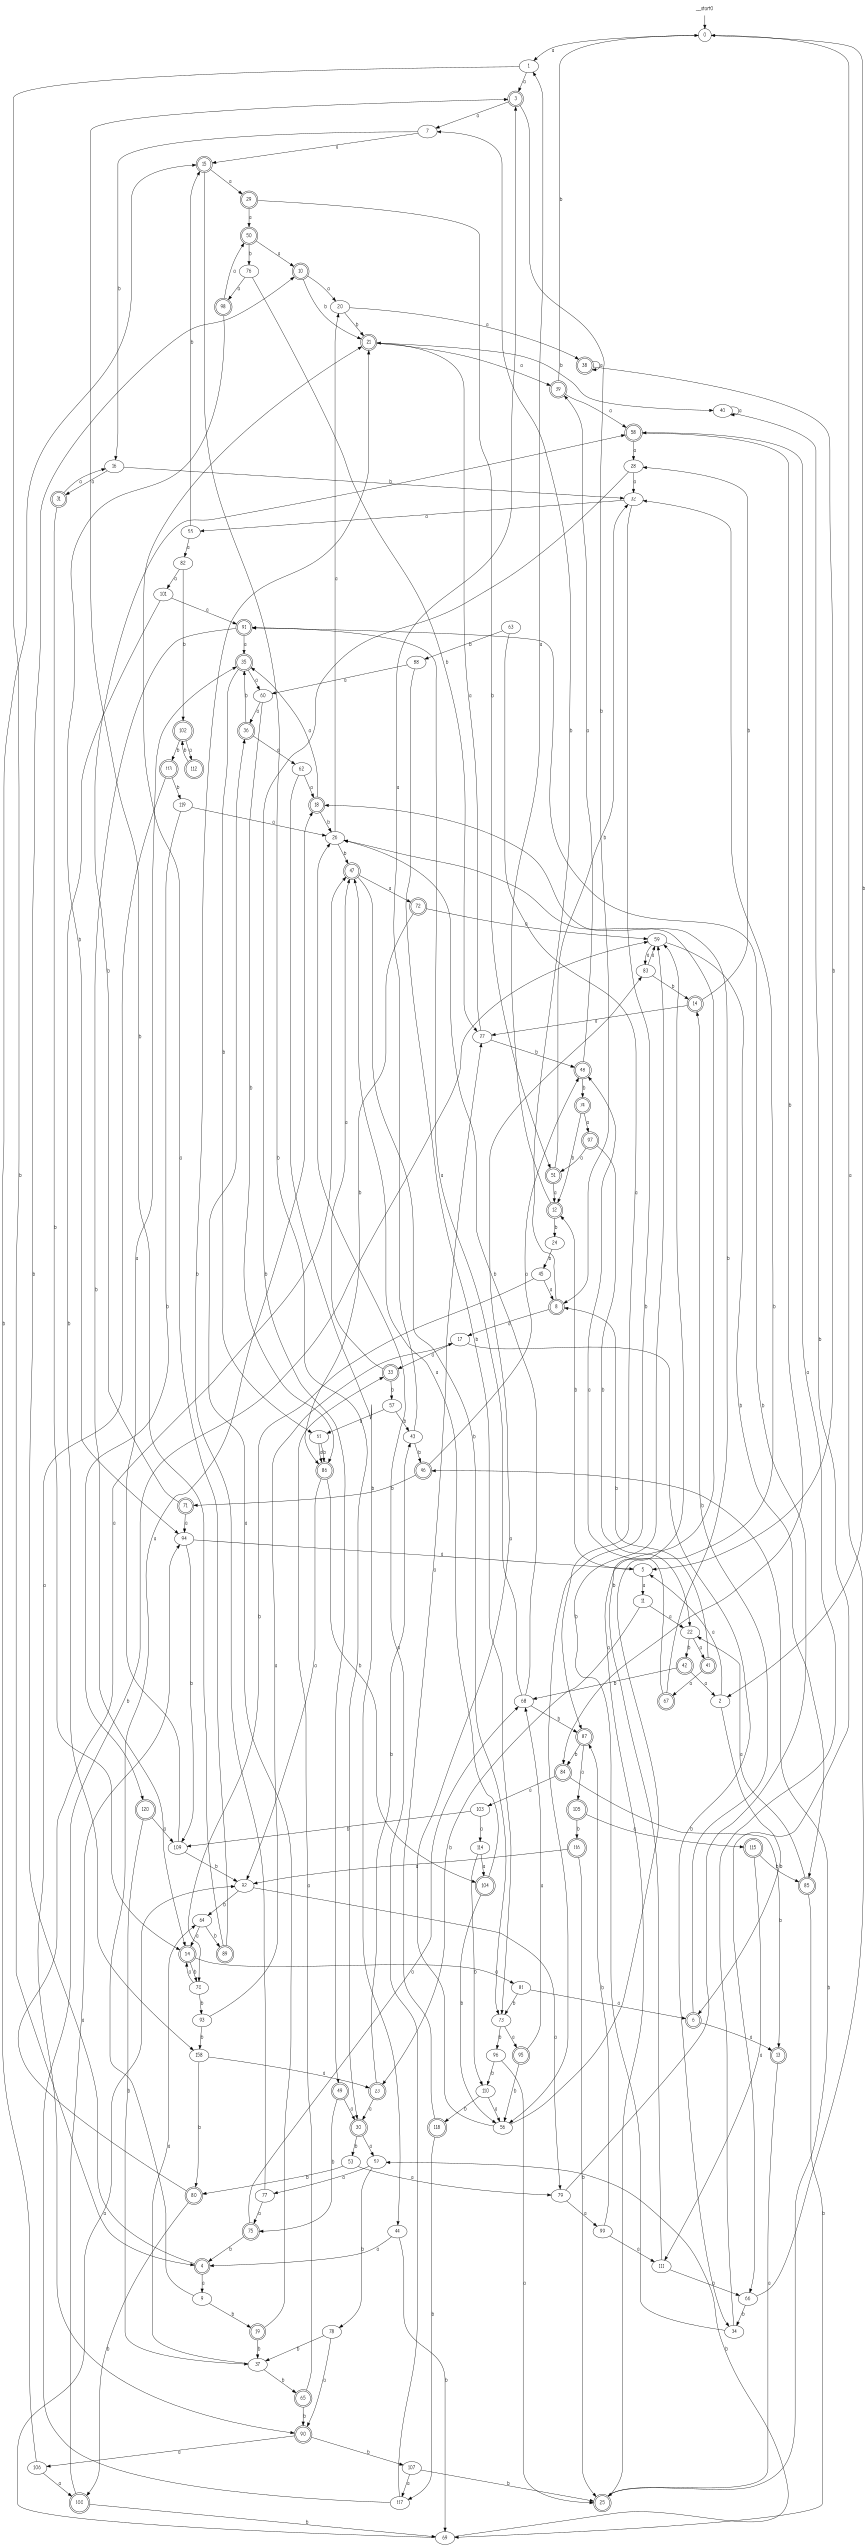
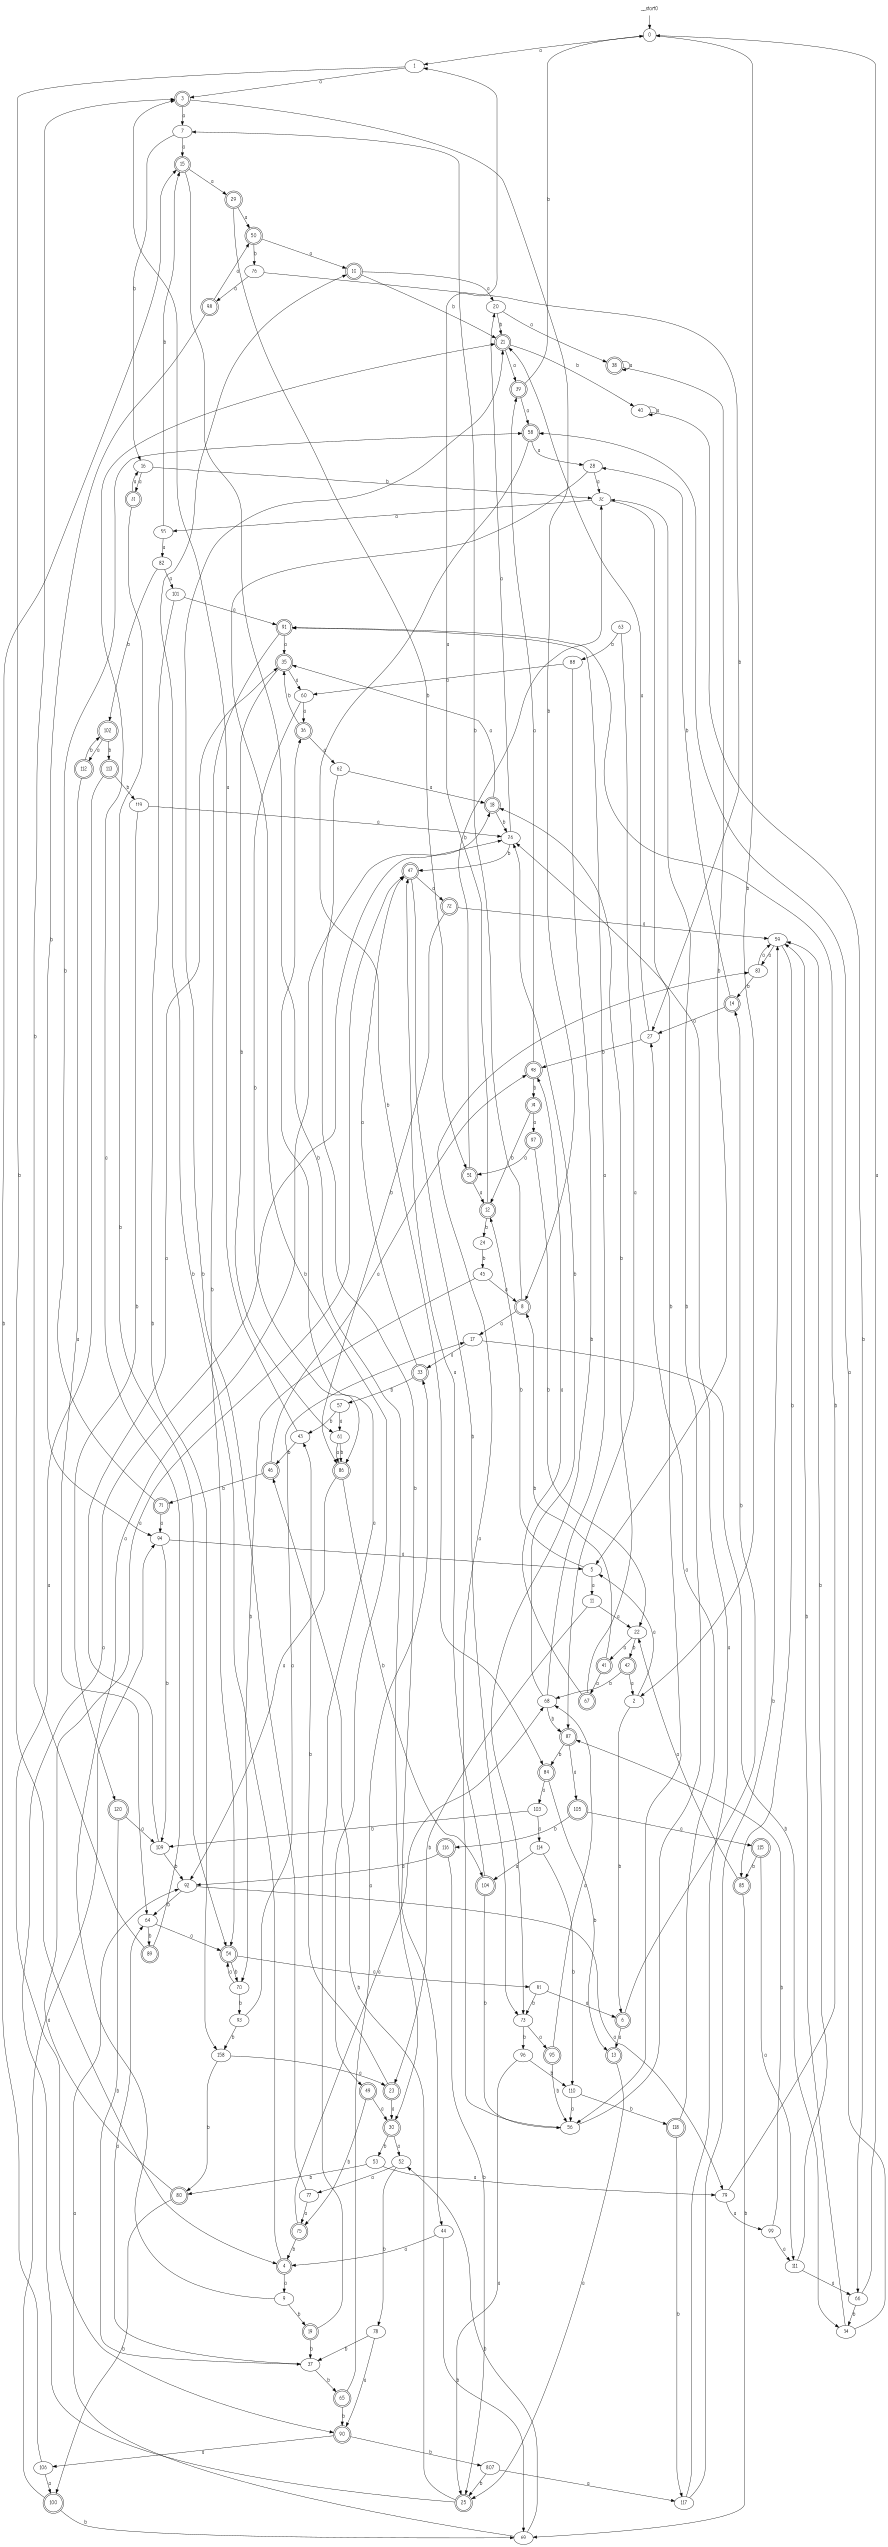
none -> (73, 1370)
(412, 2468) -> (490, 2468)
